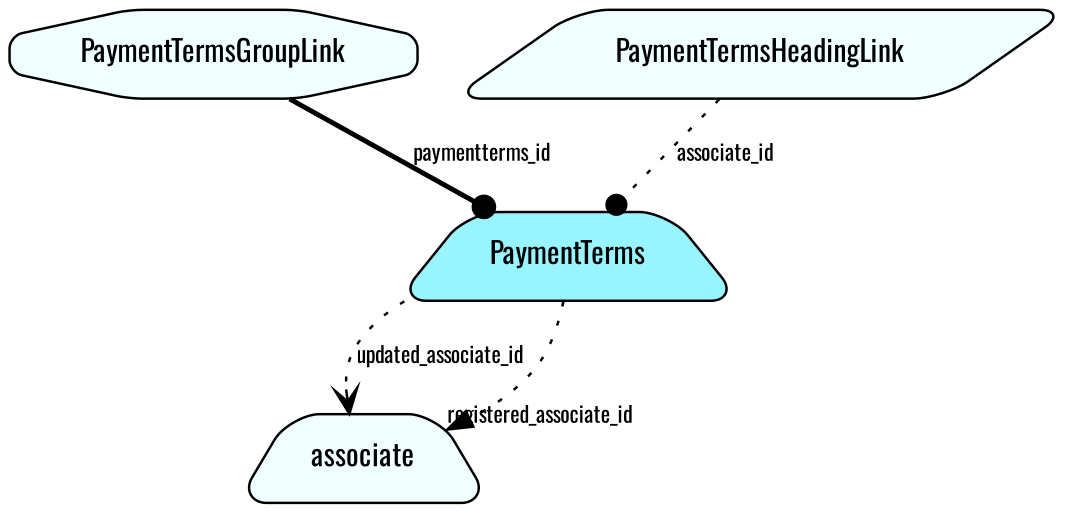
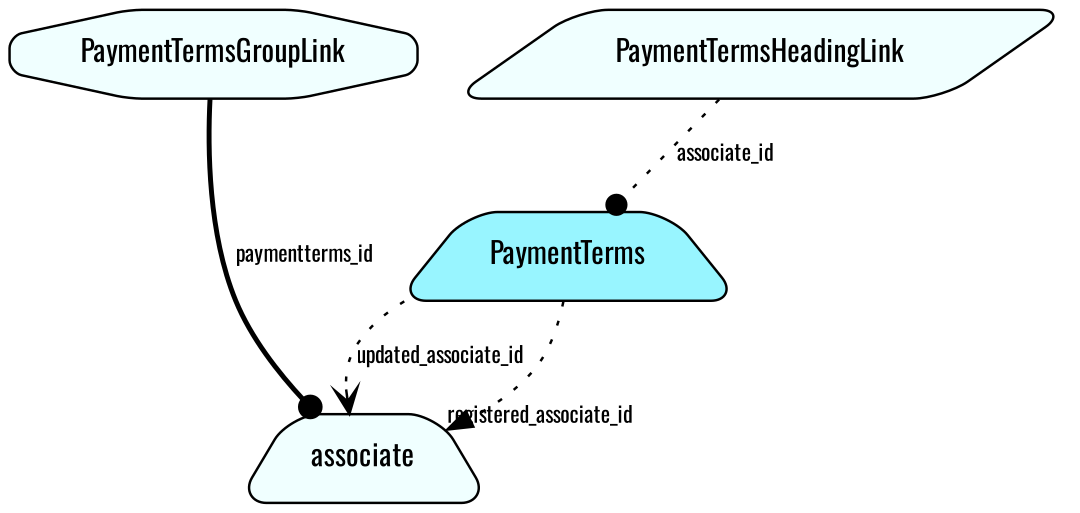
(382, 151) -> (223, 261)
